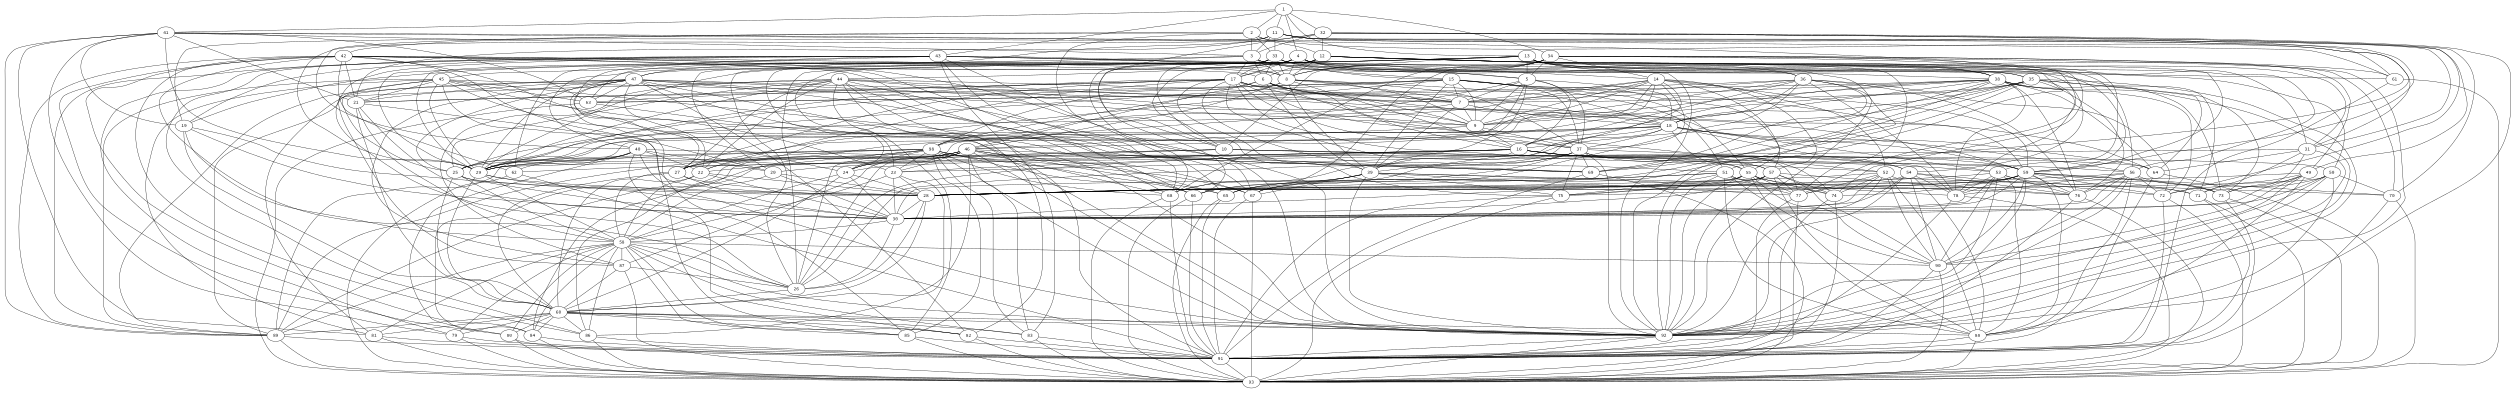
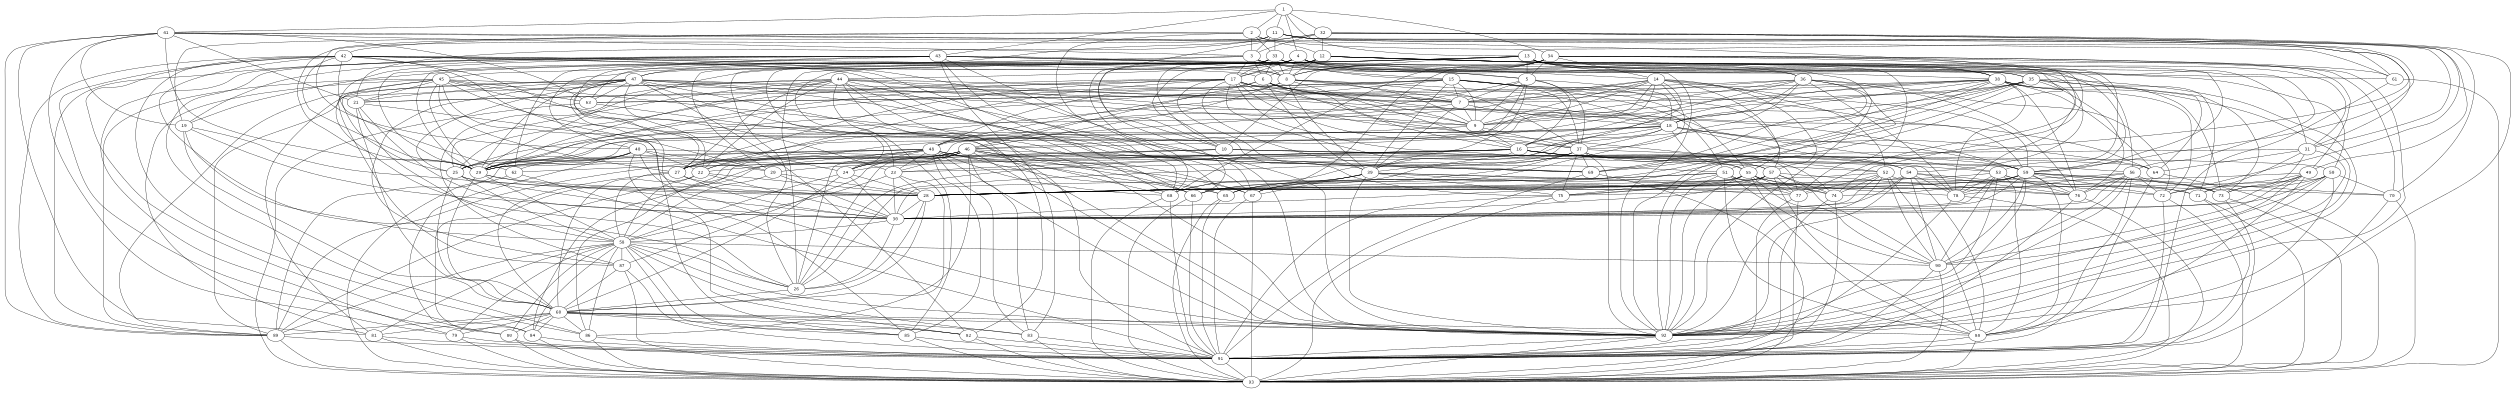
(350, 78) -> (356, 133)
(911, 89) -> (759, 98)
(1946, 147) -> none
(932, 149) -> (932, 149)
none -> (546, 150)
(1913, 186) -> none
(705, 277) -> (908, 346)
